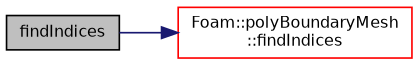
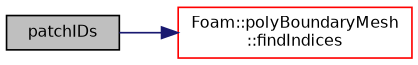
(63, 33) -> (63, 33)
